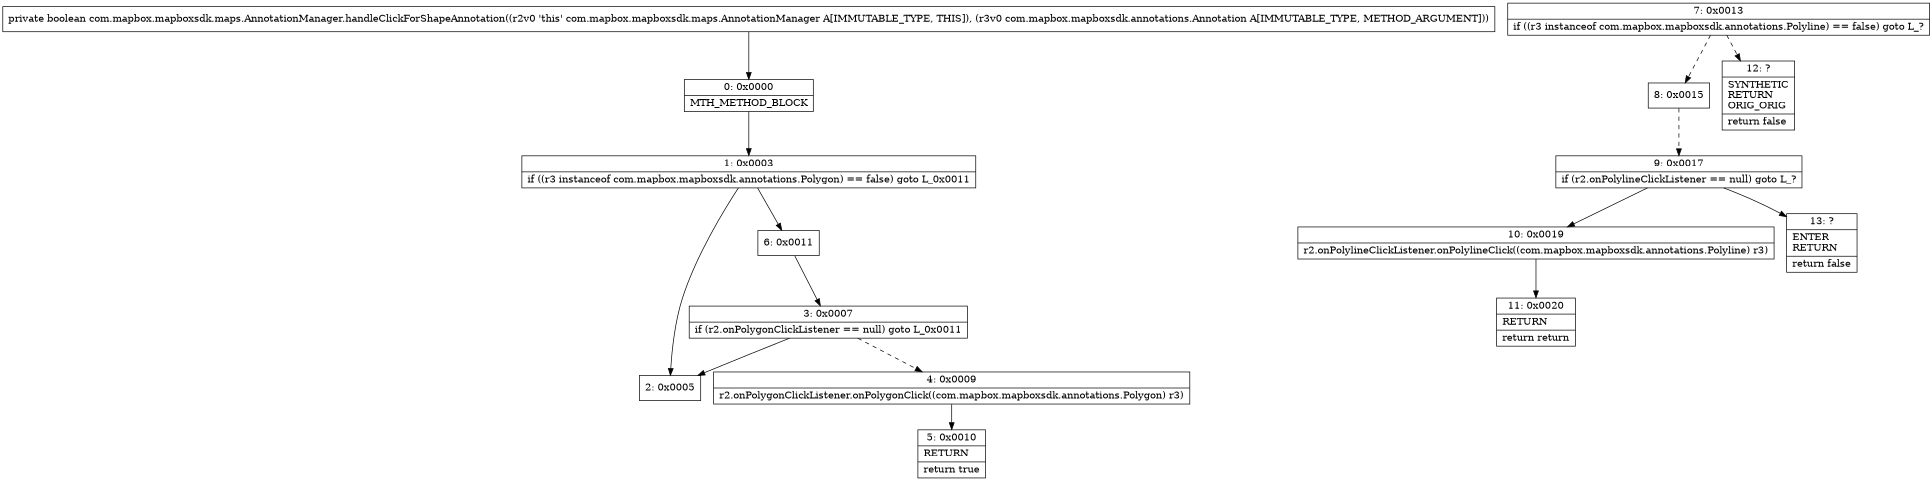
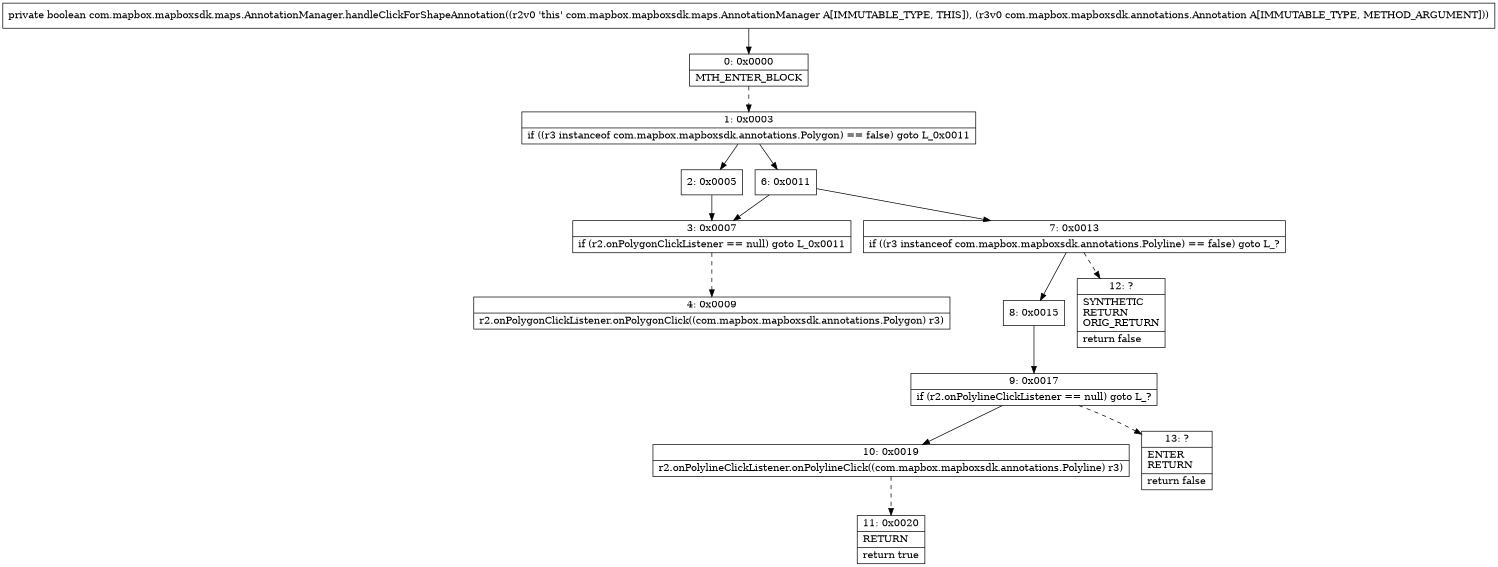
(1700, 56) -> (1055, 274)
(749, 103) -> (749, 78)
(1757, 106) -> (1121, 323)
(1679, 129) -> (1034, 346)
(749, 130) -> (749, 95)
(1752, 200) -> (1107, 417)
none -> (900, 204)
(1536, 275) -> (891, 492)
(1536, 338) -> (891, 555)
(747, 355) -> (712, 204)
(952, 454) -> none
